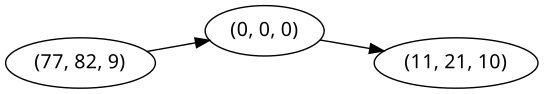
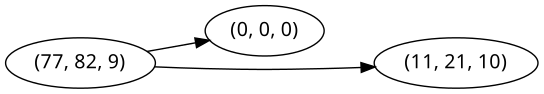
(345, 44) -> (258, 69)
